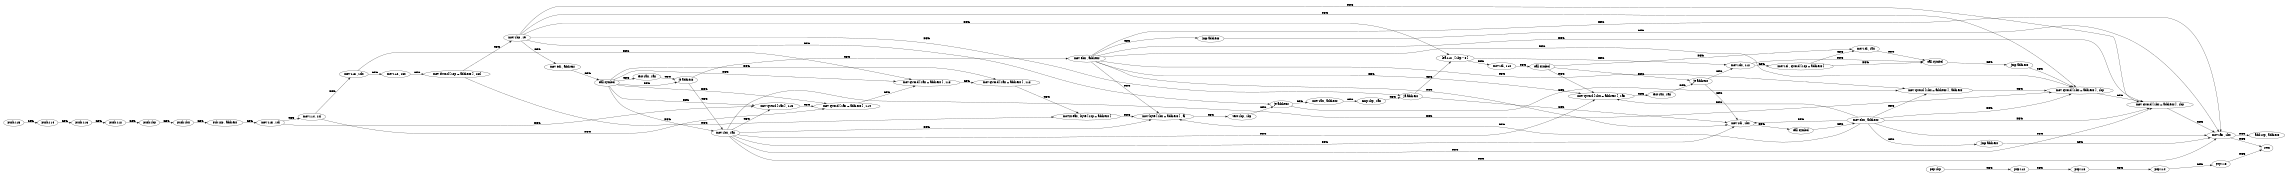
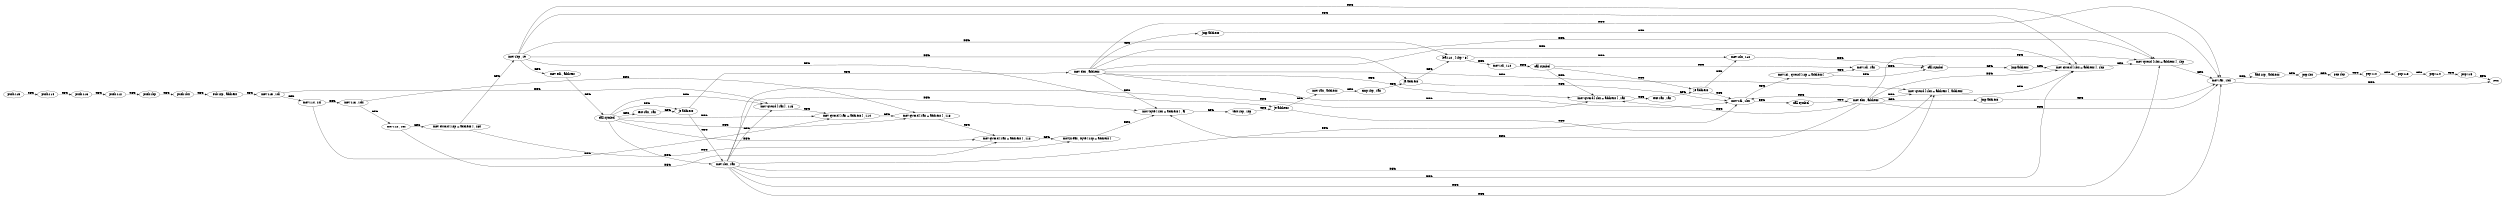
(1761, 66) -> (1766, 87)
none -> (2308, 75)
none -> (680, 165)
none -> (1354, 170)
